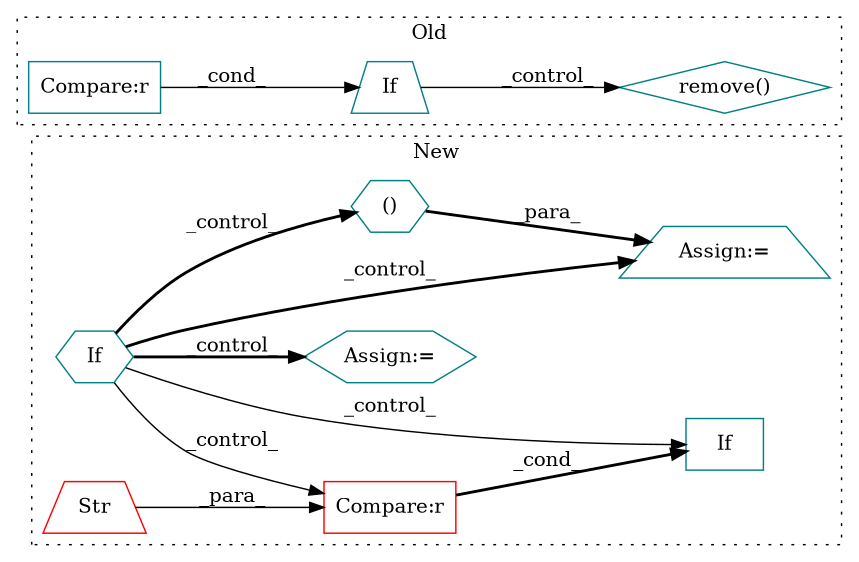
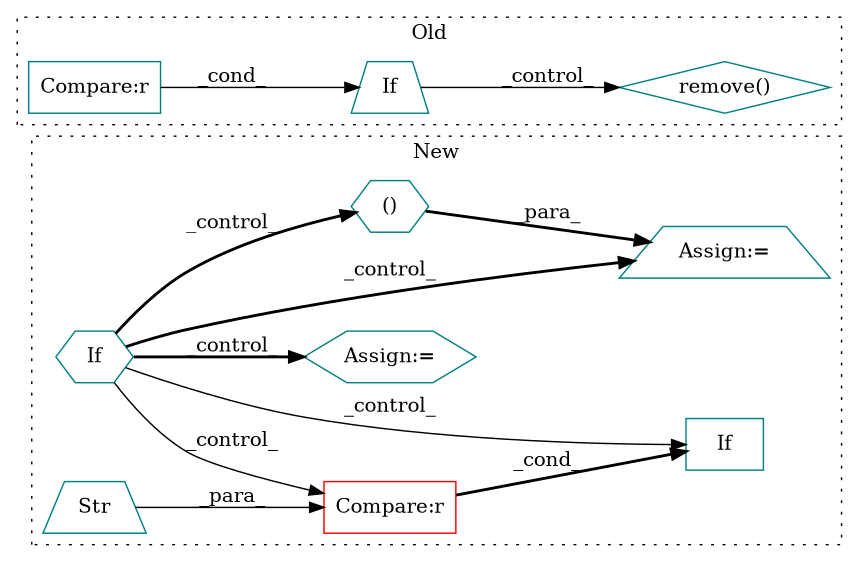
(95, 507) -> (95, 507)
